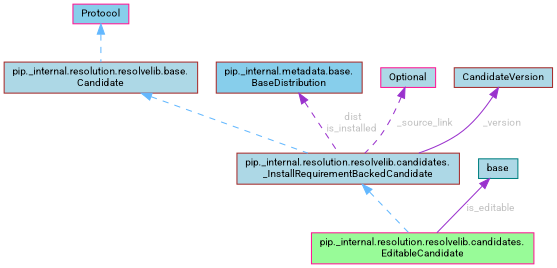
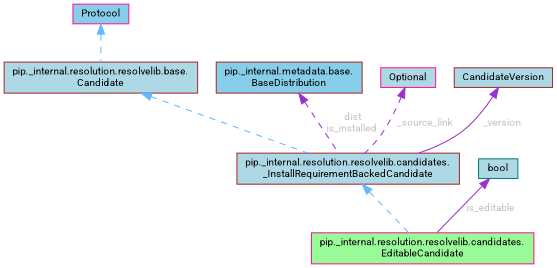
(498, 169) -> (498, 169)
